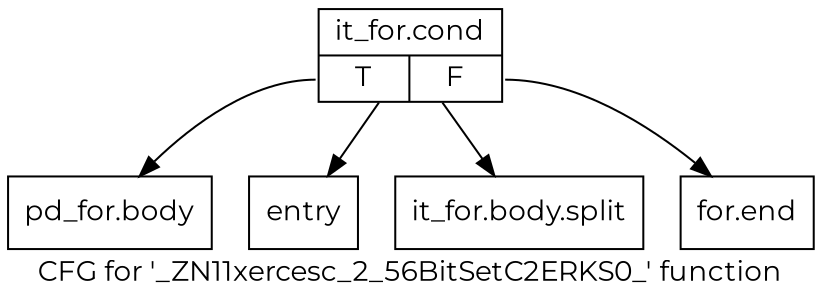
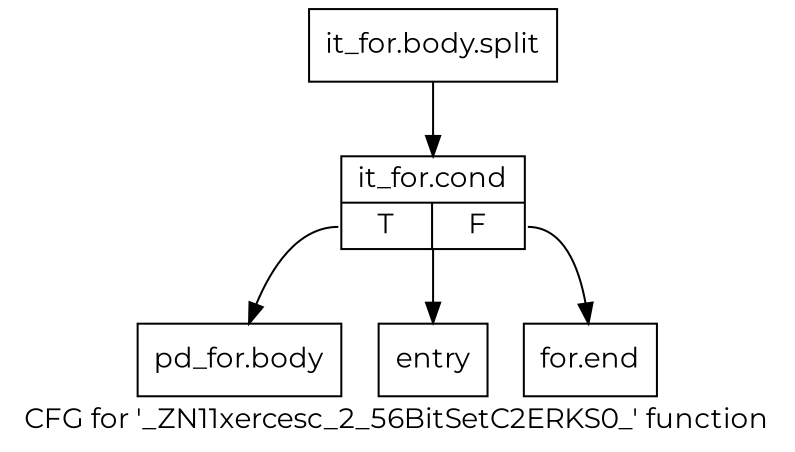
(462, 131) -> (433, 109)
